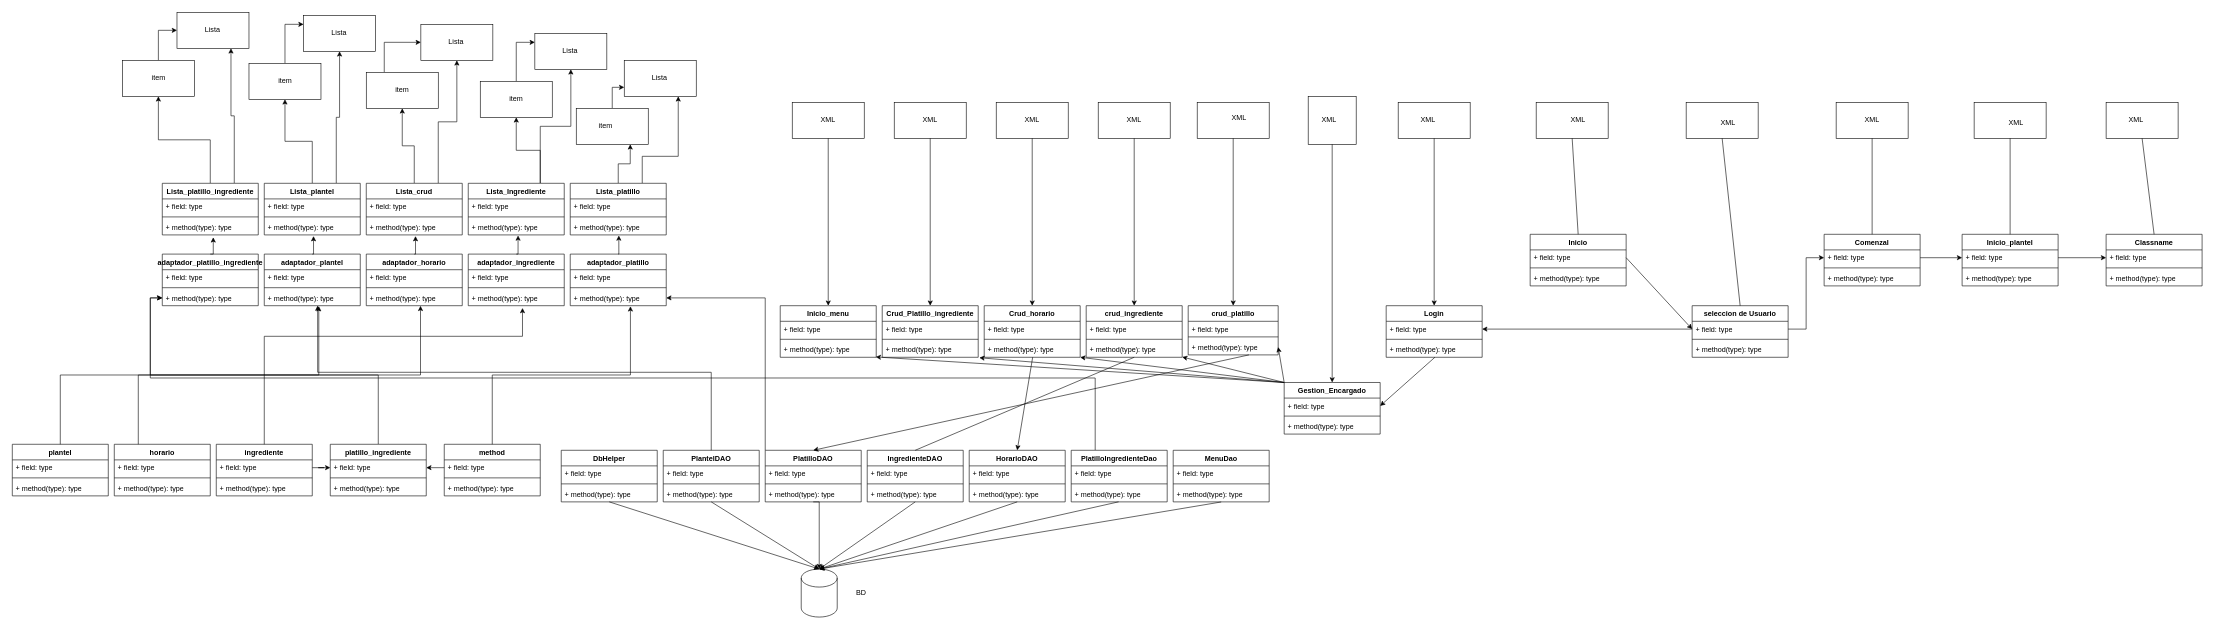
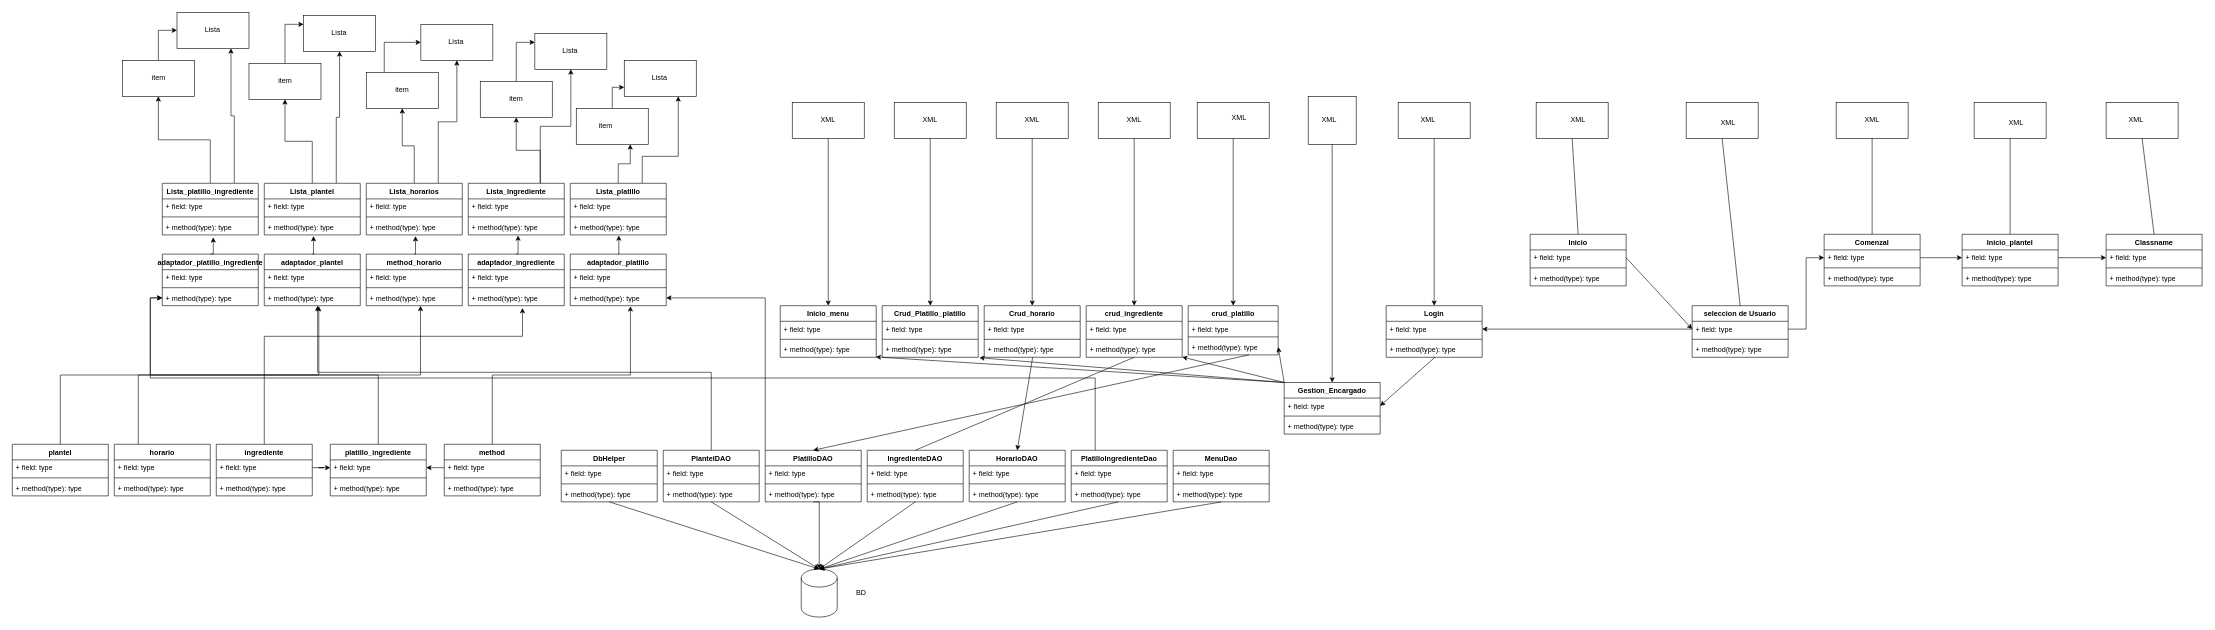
(414, 192) -> (414, 192)
(414, 263) -> (414, 263)
(930, 314) -> (930, 314)
(1218, 374) -> none
